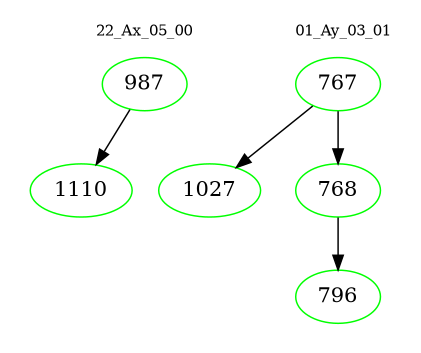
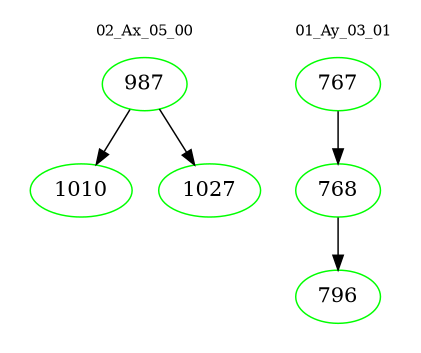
(145, 32) -> (145, 32)
(293, 122) -> (173, 131)
(81, 190) -> (81, 190)
